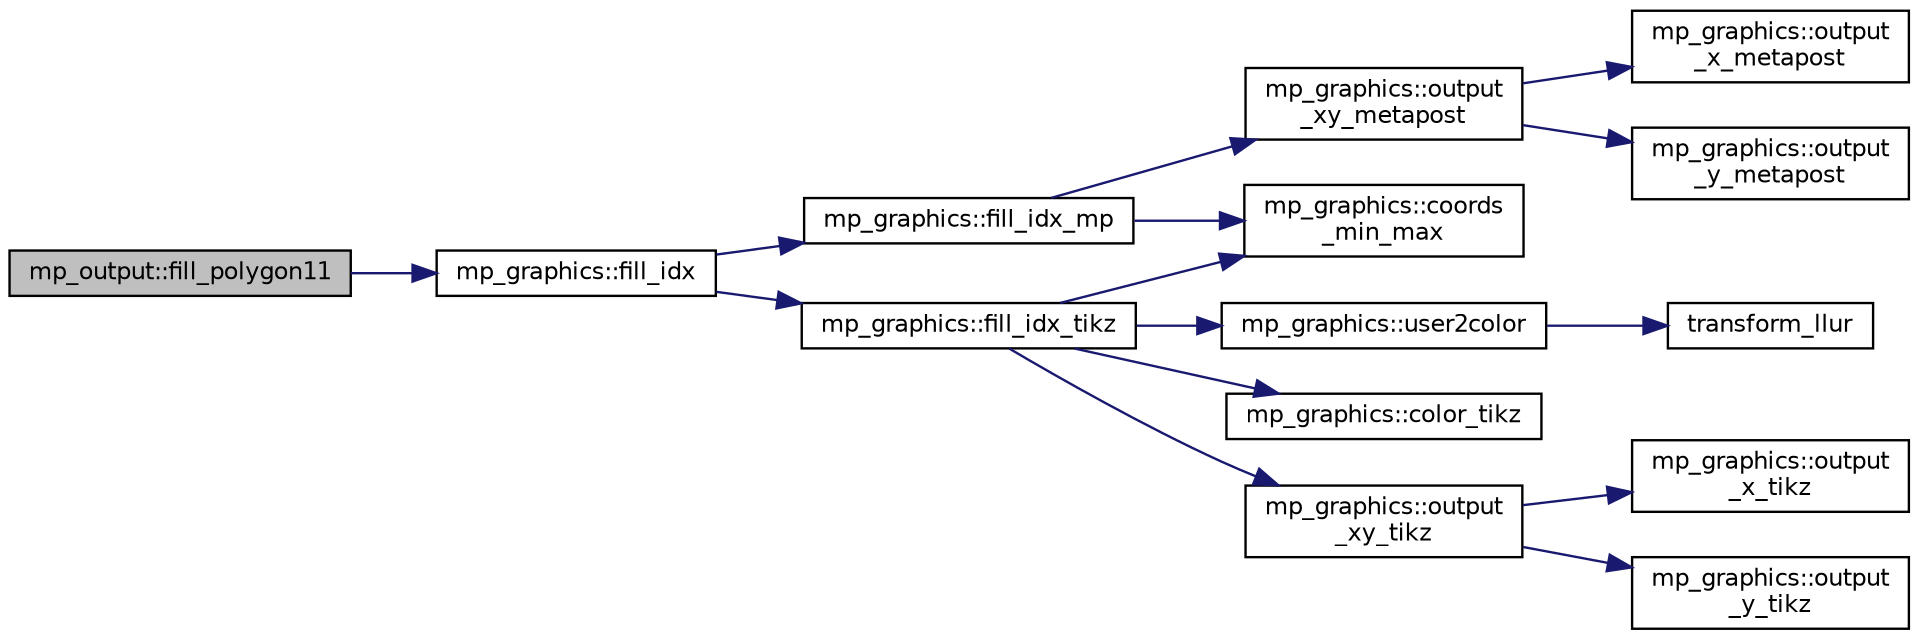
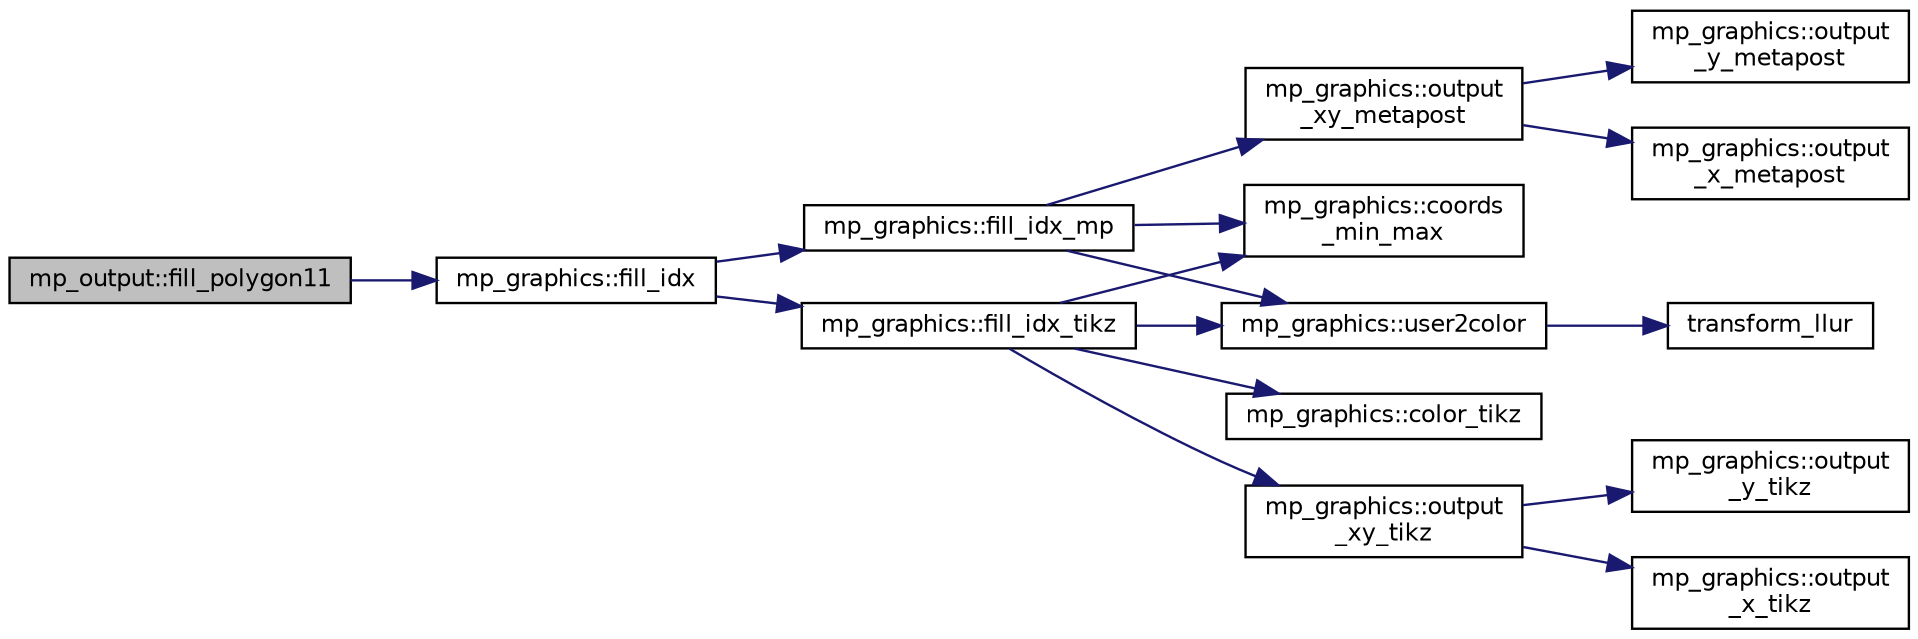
none -> (1135, 267)
